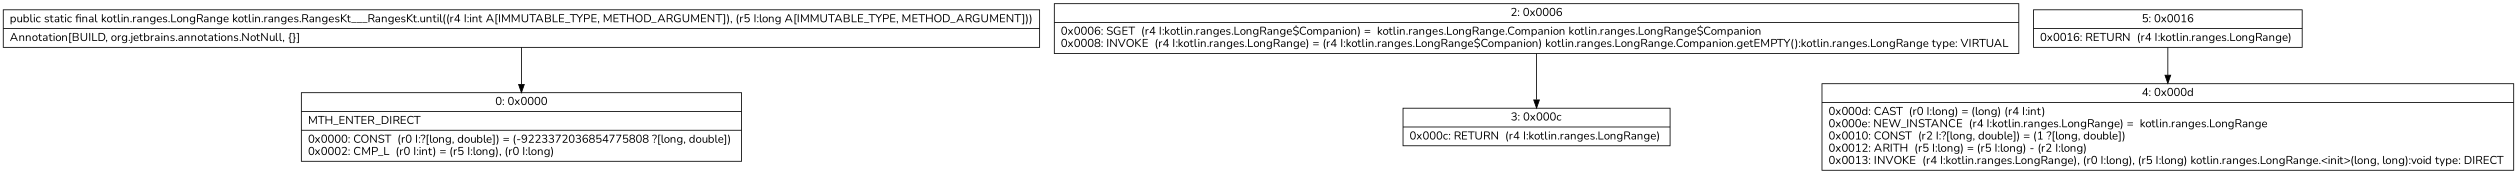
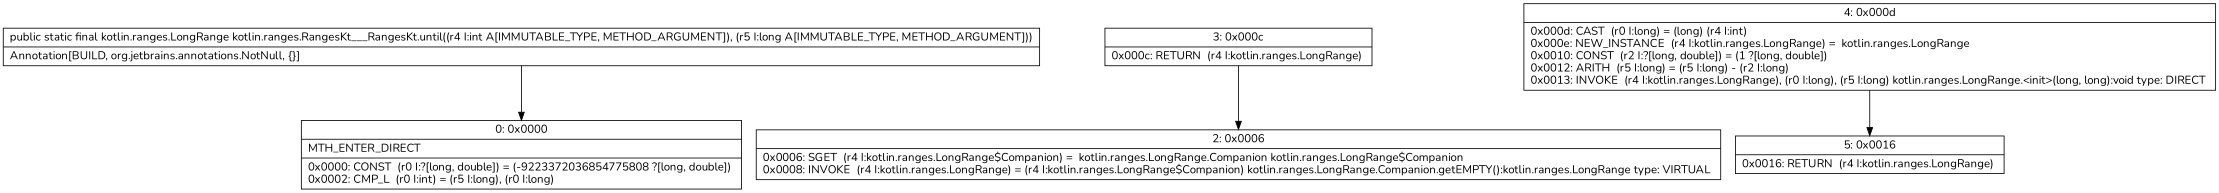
(2168, 61) -> (1870, 109)
(1537, 77) -> (1238, 93)
